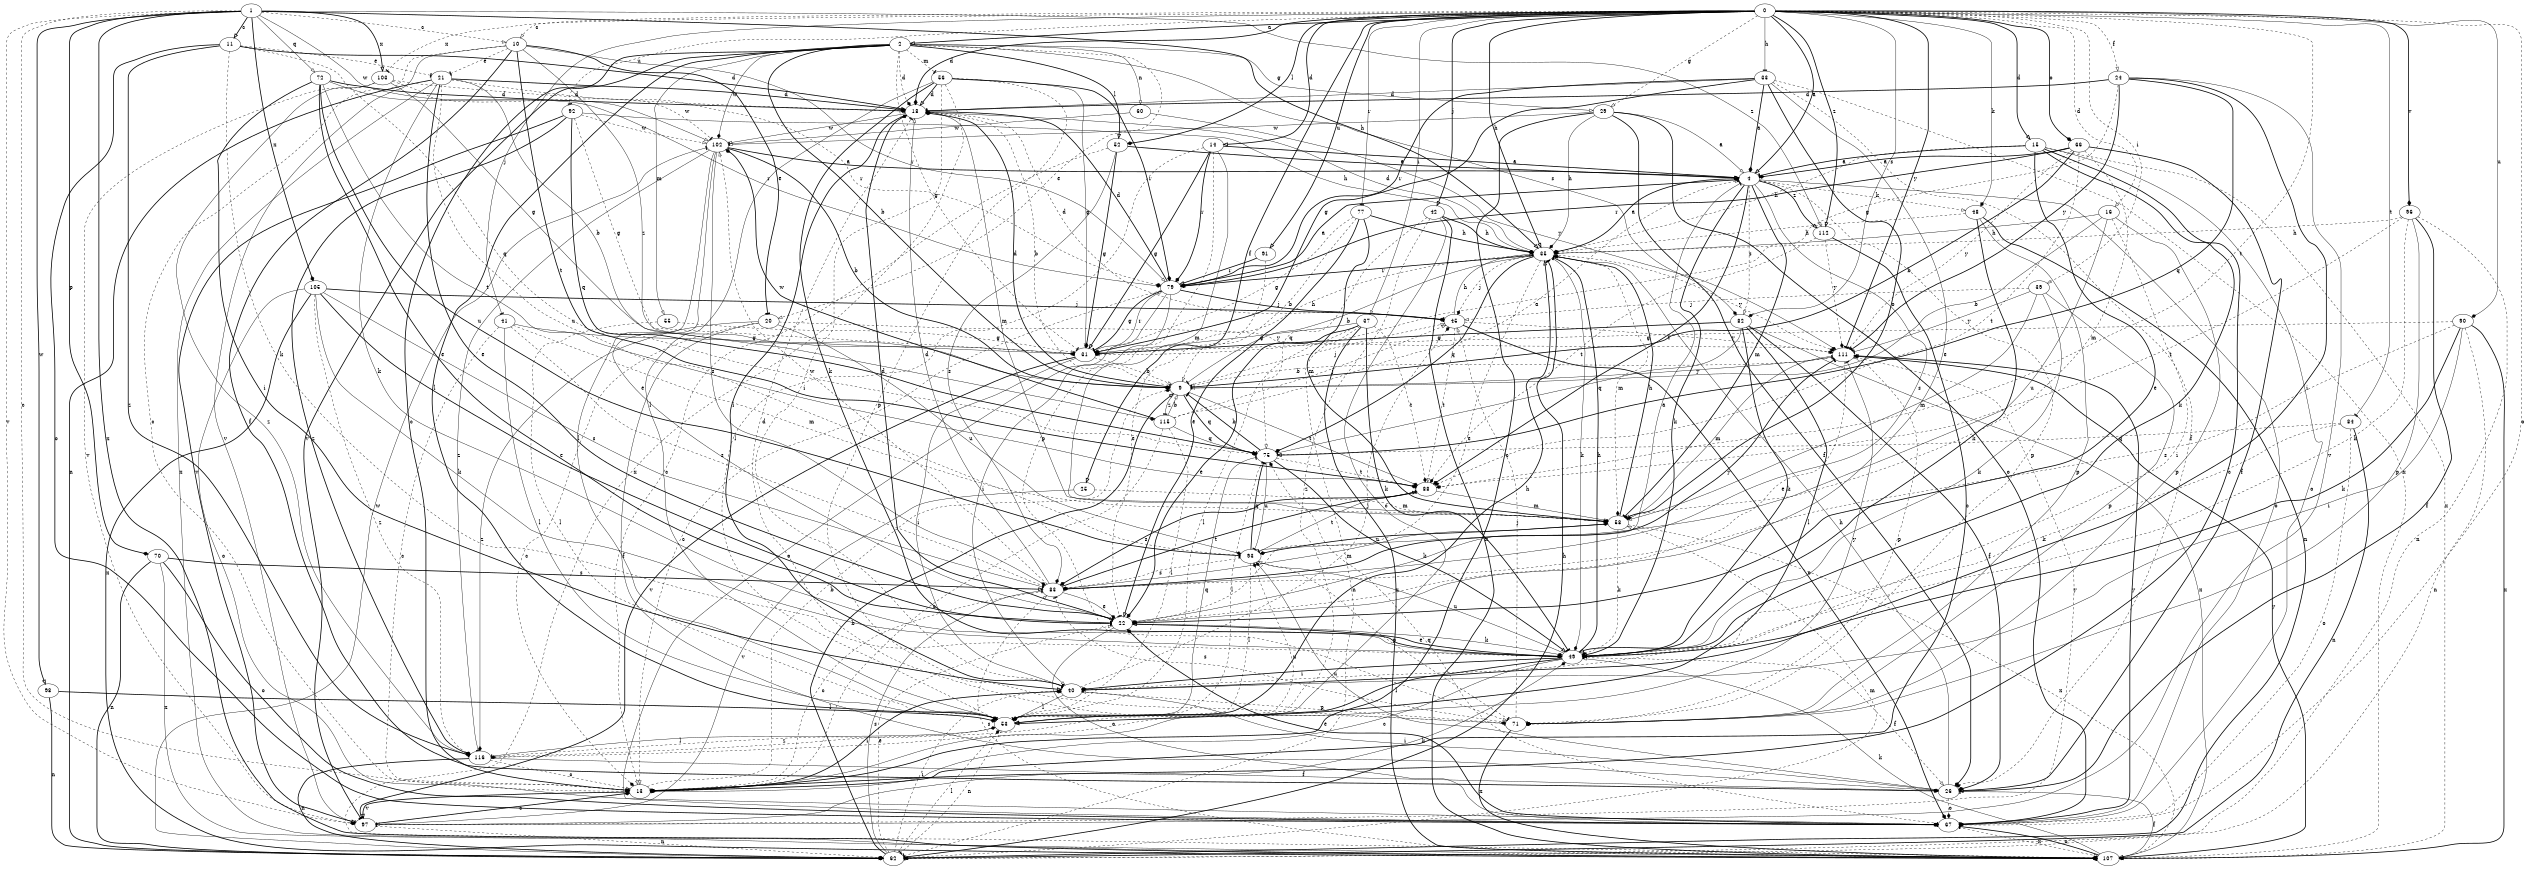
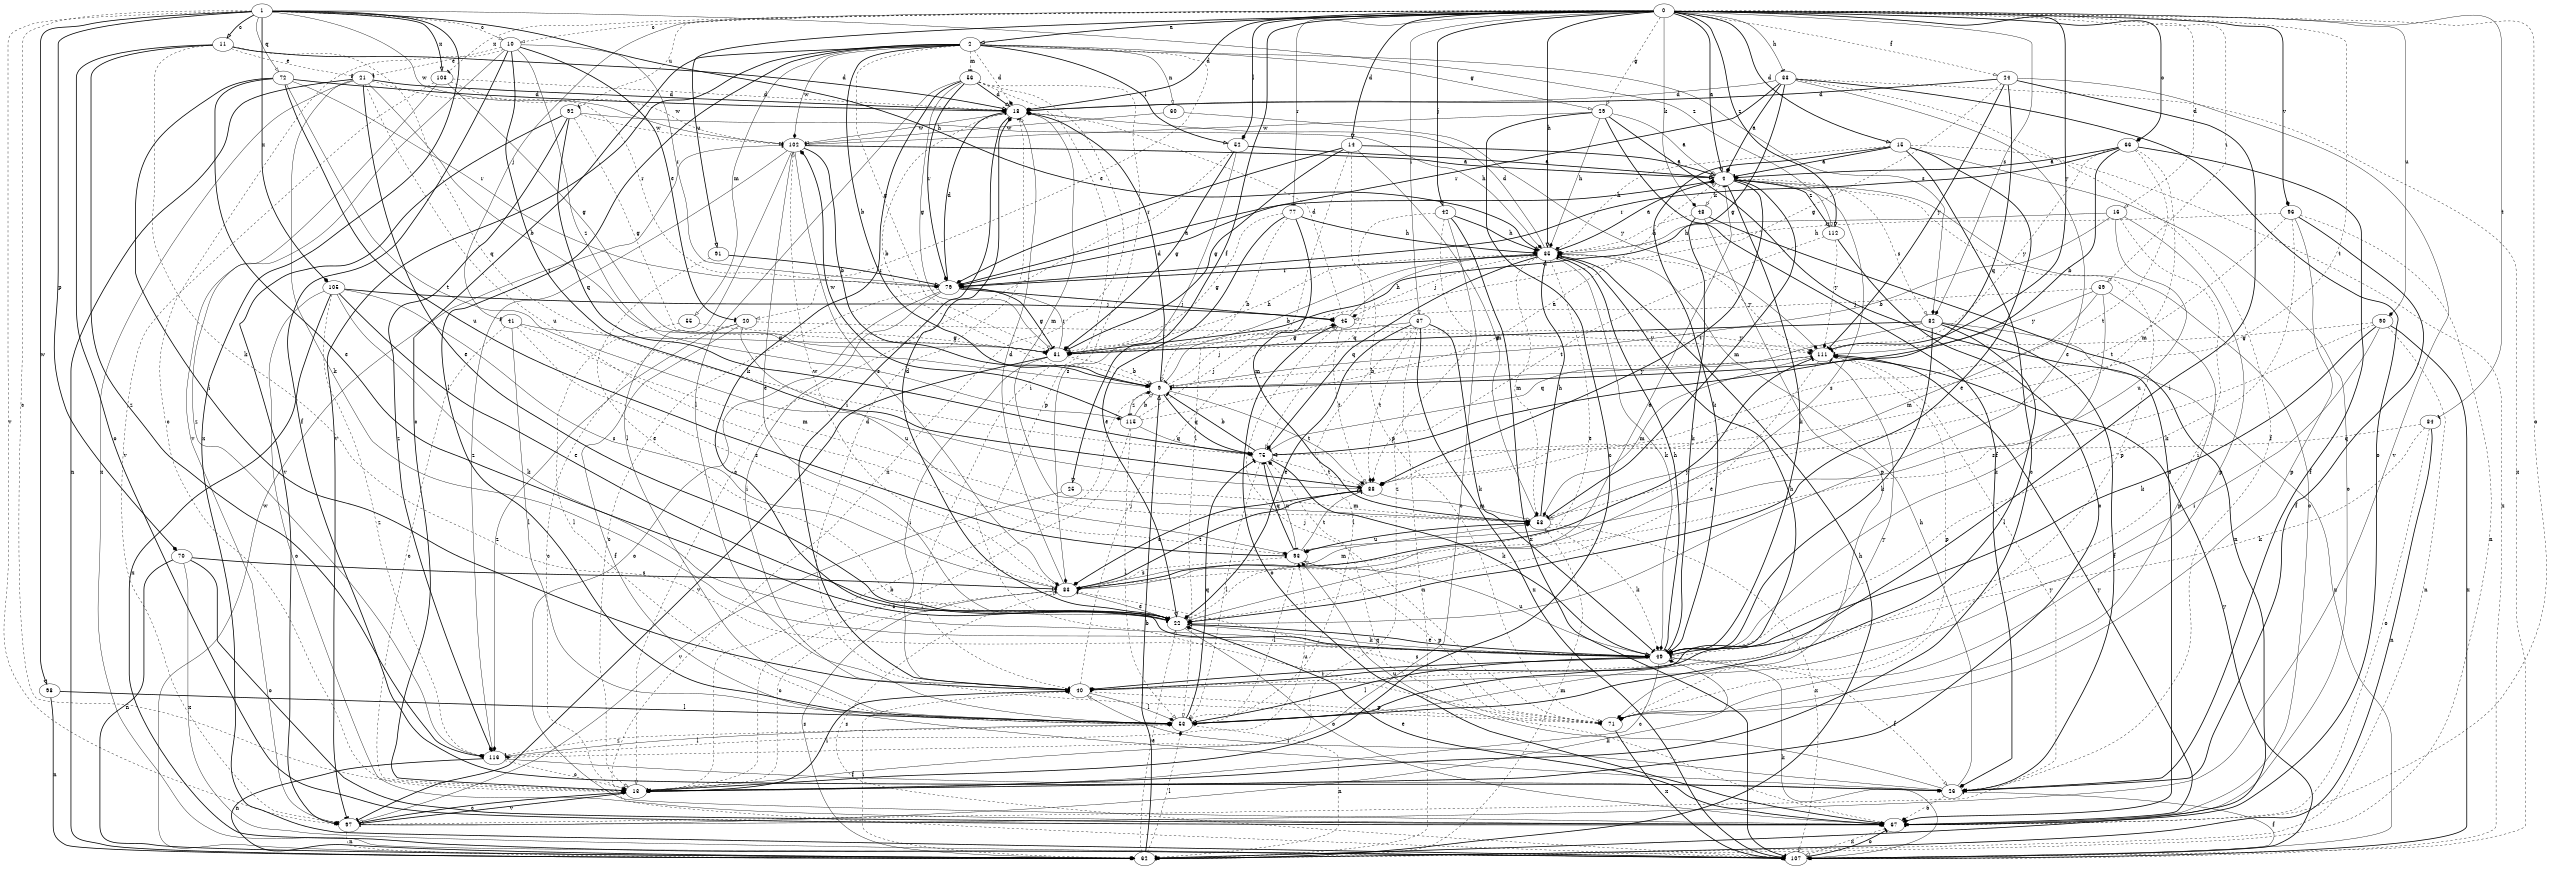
(1880, 337) -> (2379, 419)
(1192, 661) -> (1206, 582)
